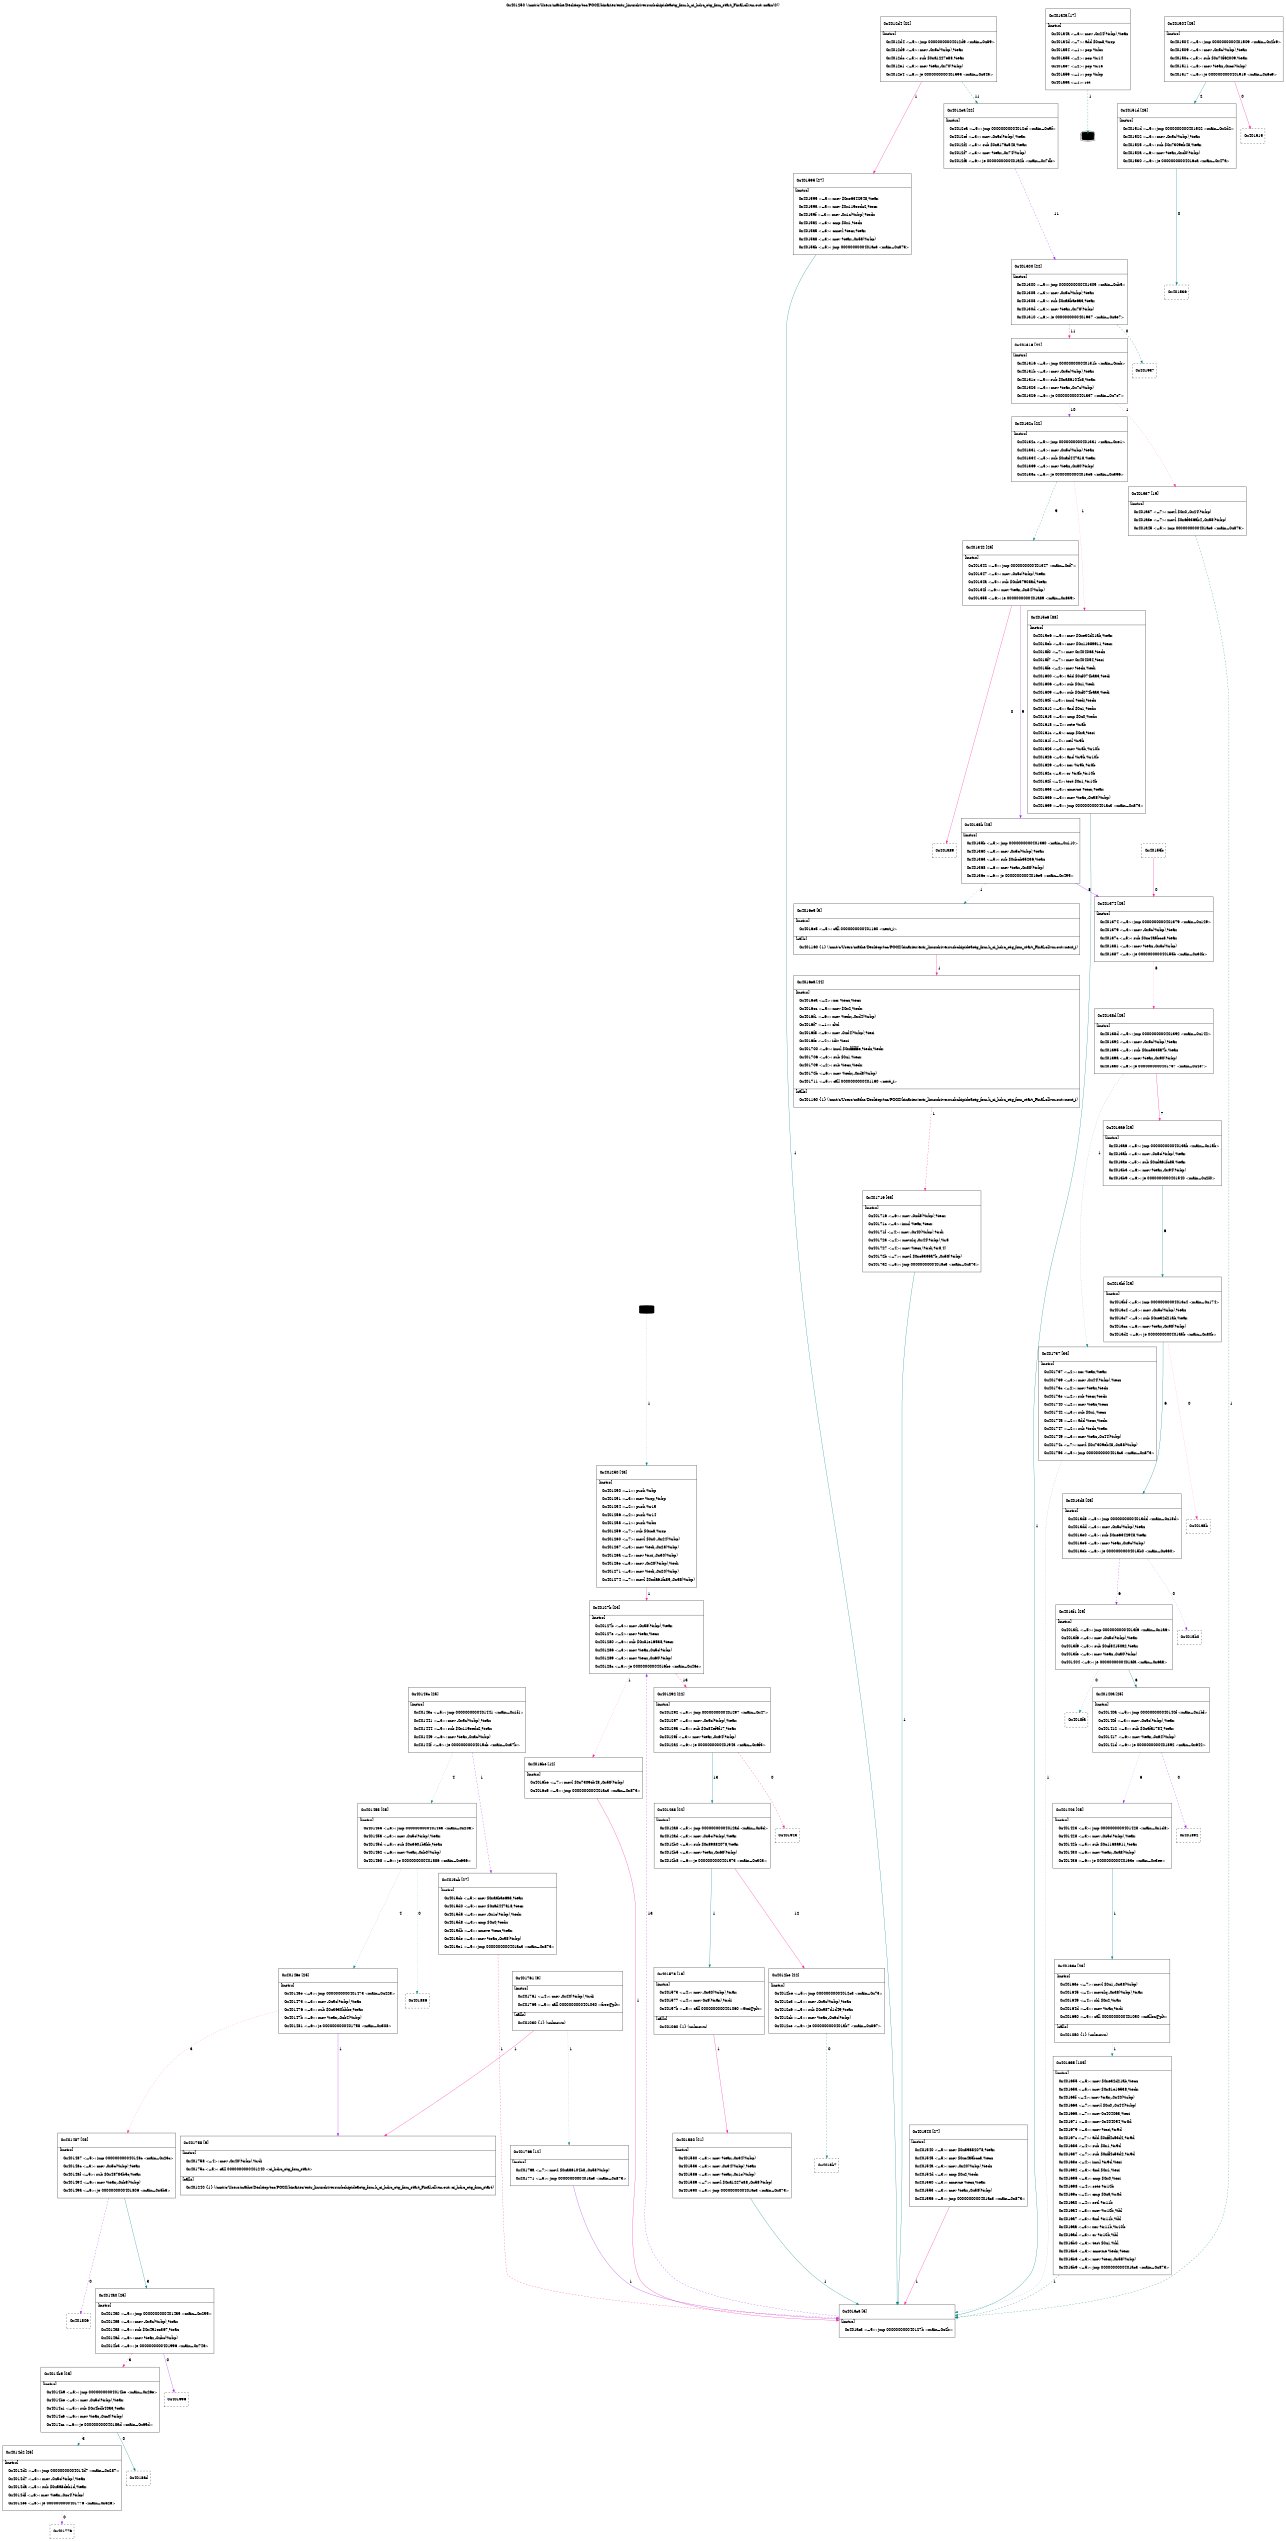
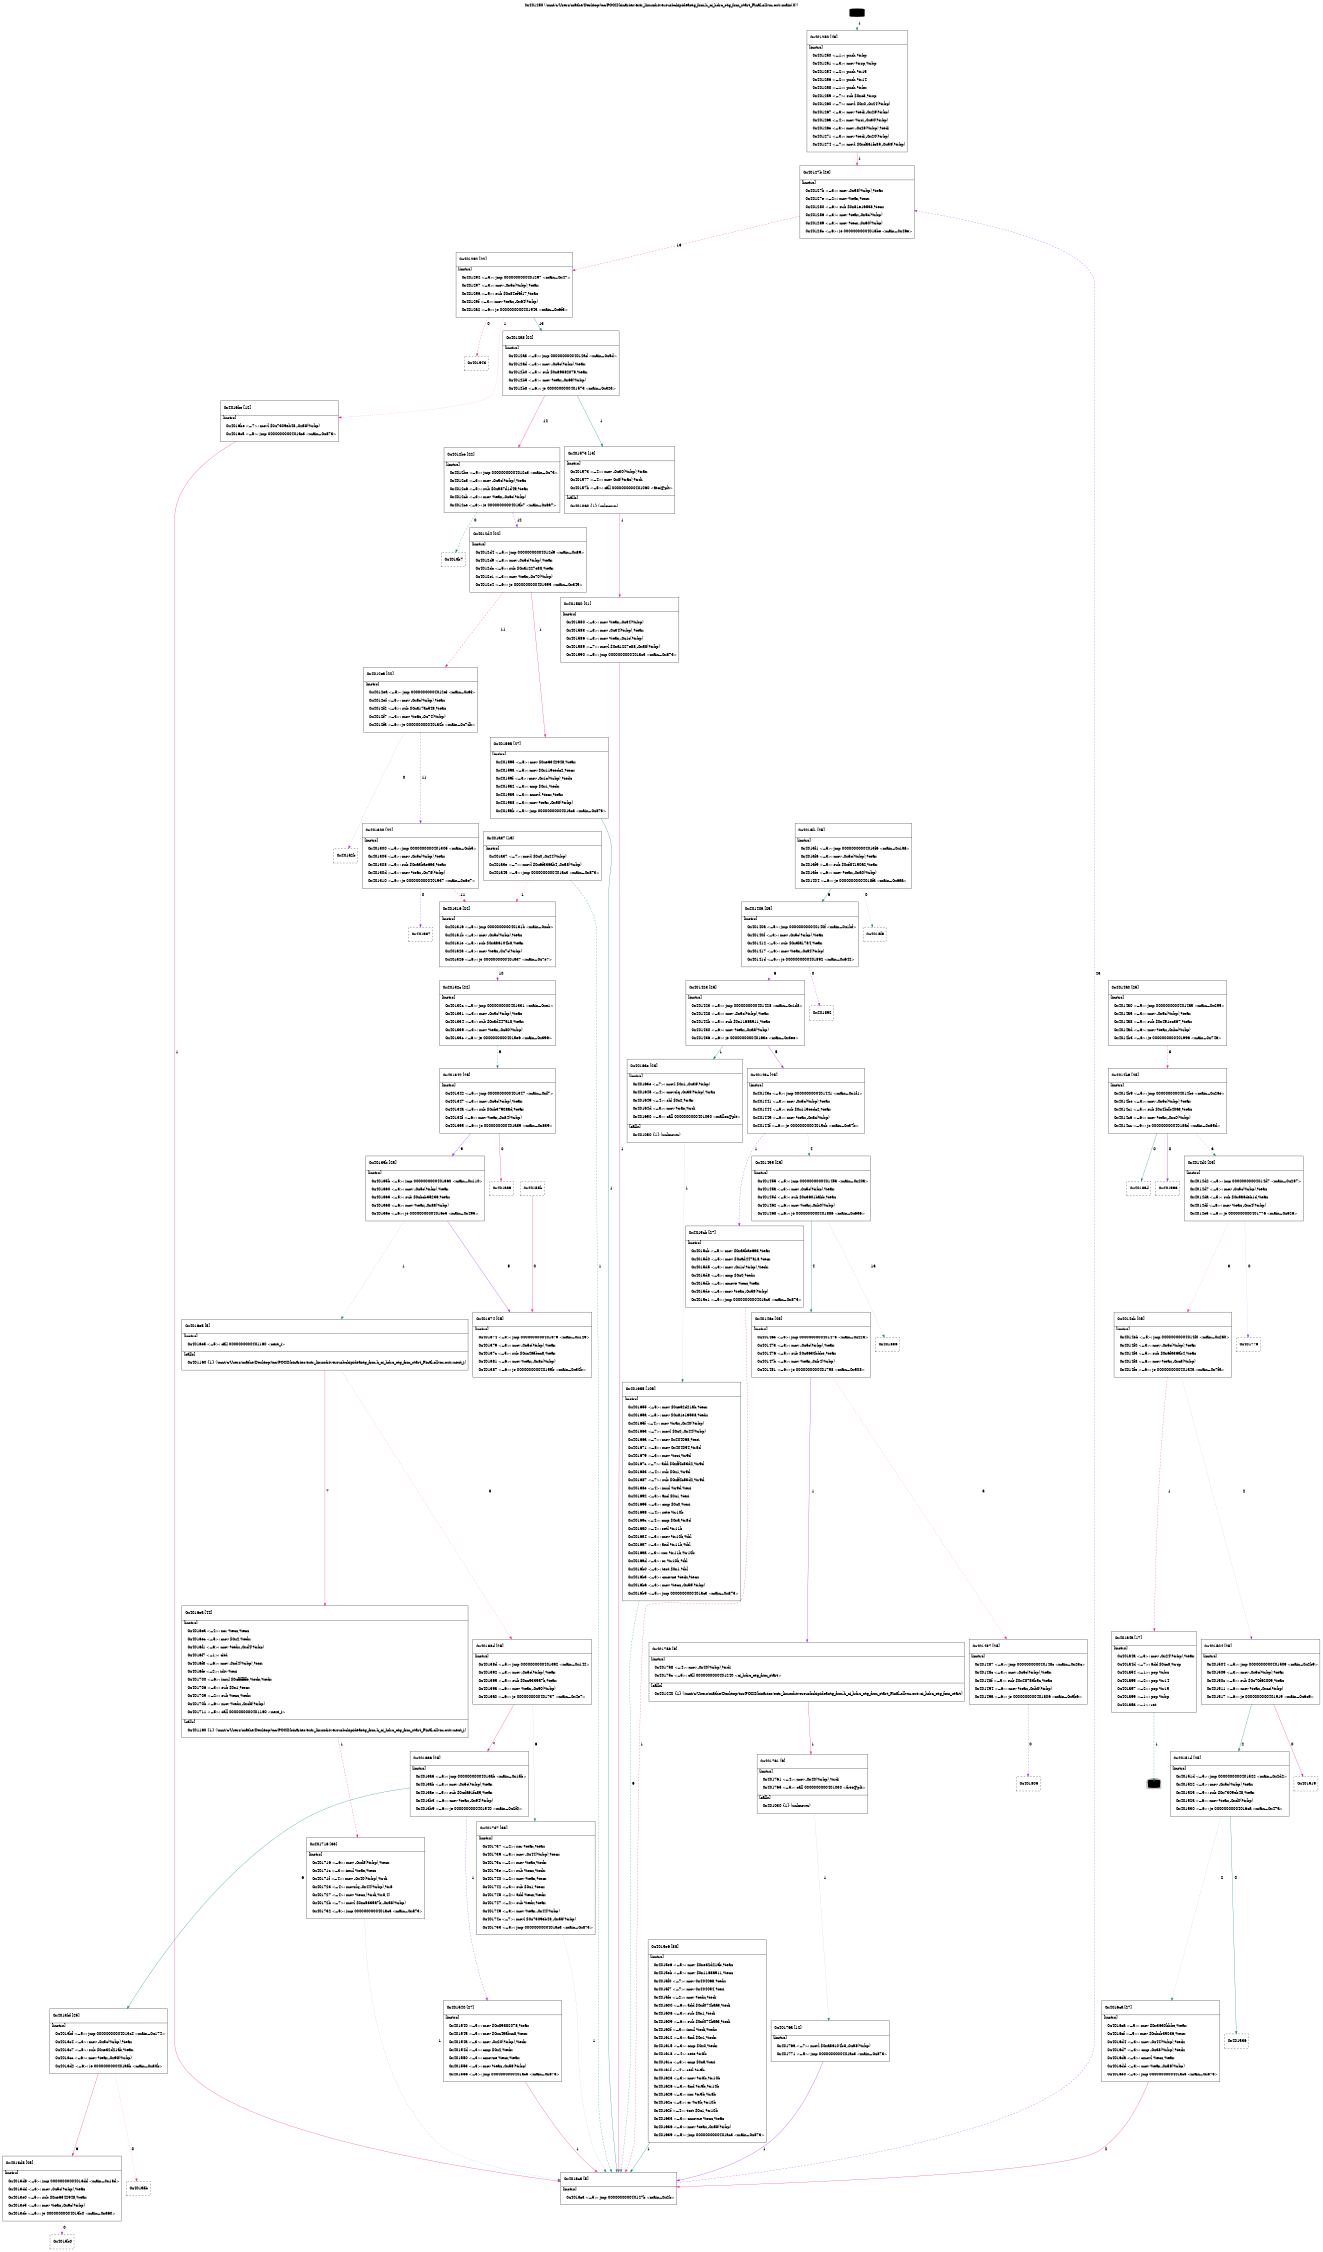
(969, 92) -> (475, 629)
(1132, 341) -> (421, 906)
(1149, 441) -> (523, 890)
none -> (515, 519)
(1081, 545) -> none
none -> (346, 856)
(939, 969) -> (327, 1491)
(1154, 984) -> (426, 1504)
none -> (775, 1056)
(1099, 1153) -> (535, 1745)
none -> (1173, 1345)
(1162, 1418) -> (86, 2114)
(1118, 1580) -> none
(612, 1714) -> (457, 406)
(902, 1787) -> (404, 2097)
none -> (468, 1908)
(419, 1914) -> (873, 1267)
(650, 1914) -> (1097, 974)
(378, 1917) -> (811, 1265)
none -> (1161, 2041)
(462, 2084) -> (810, 1726)
(135, 2242) -> none
(796, 2259) -> (619, 1416)
(1054, 2282) -> (633, 1784)
(169, 2372) -> (1168, 1156)
